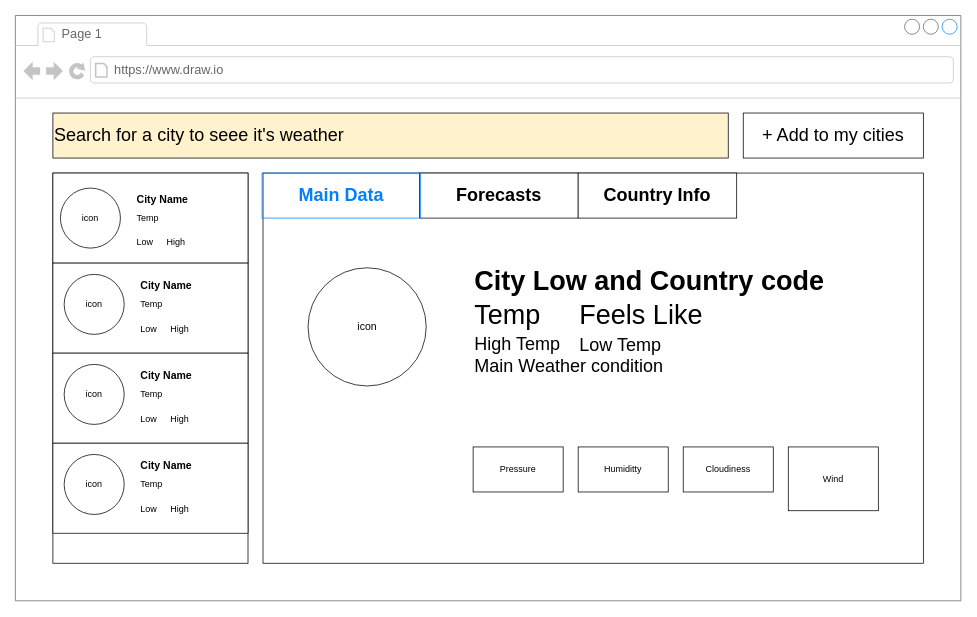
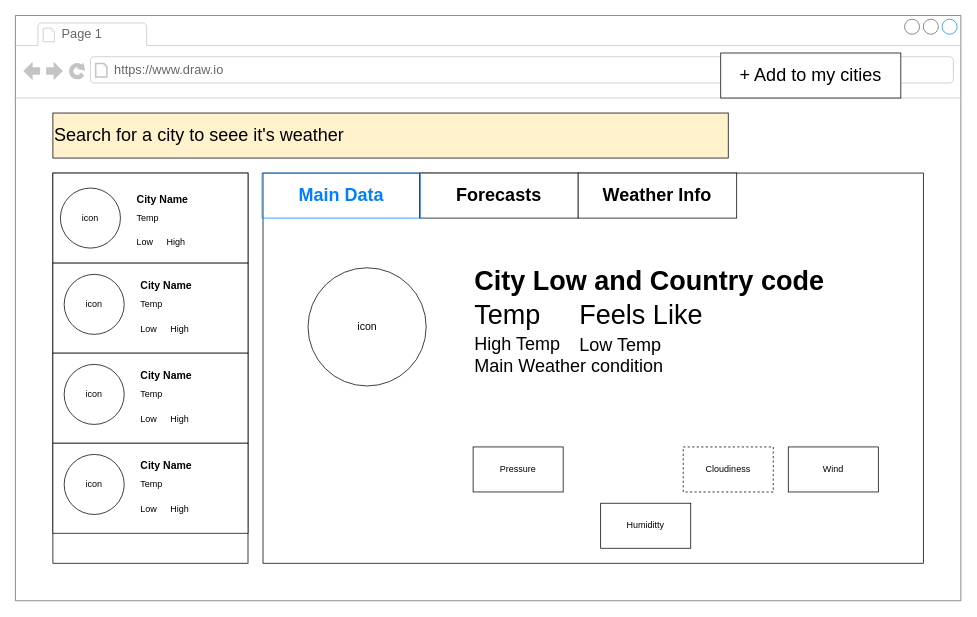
(833, 135) -> (810, 75)
(657, 195) -> (657, 195)
(623, 469) -> (645, 525)
(728, 469) -> (728, 469)
(833, 479) -> (833, 469)
